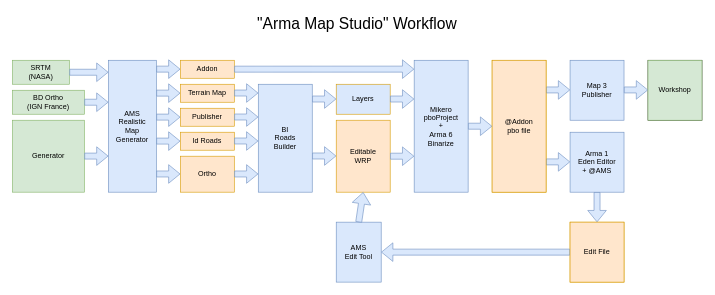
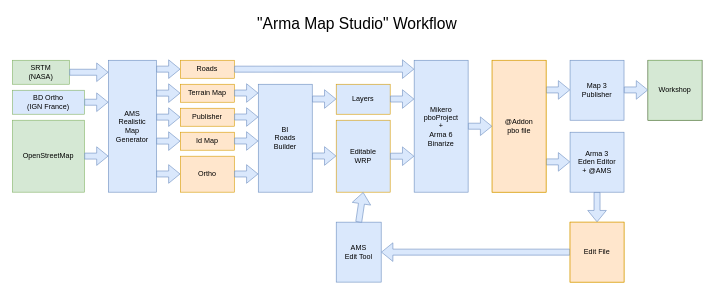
(207, 69) -> (207, 69)
(48, 102) -> (48, 102)
(207, 141) -> (207, 141)
(48, 156) -> (48, 156)
(363, 156) -> (363, 156)
(597, 162) -> (597, 162)
